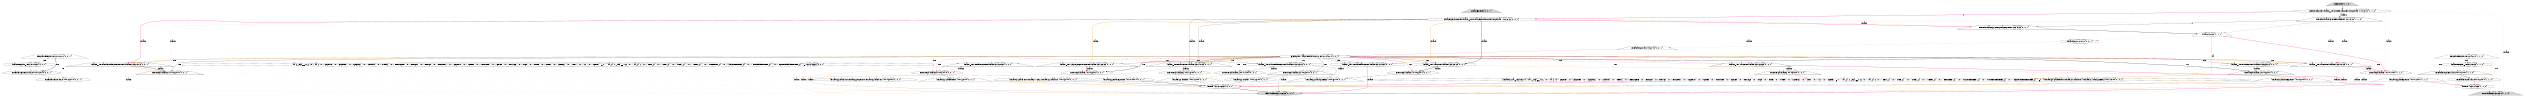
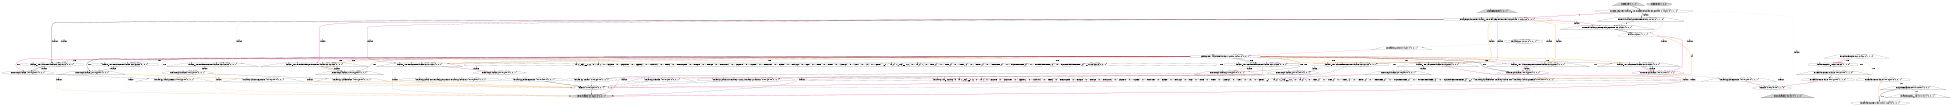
none -> (1659, 4)
(29, 65) -> (1917, 96)
(61, 67) -> (1898, 84)
